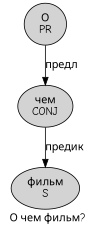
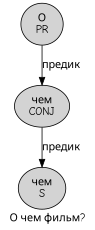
(62, 65) -> (61, 65)
(45, 188) -> (42, 188)
